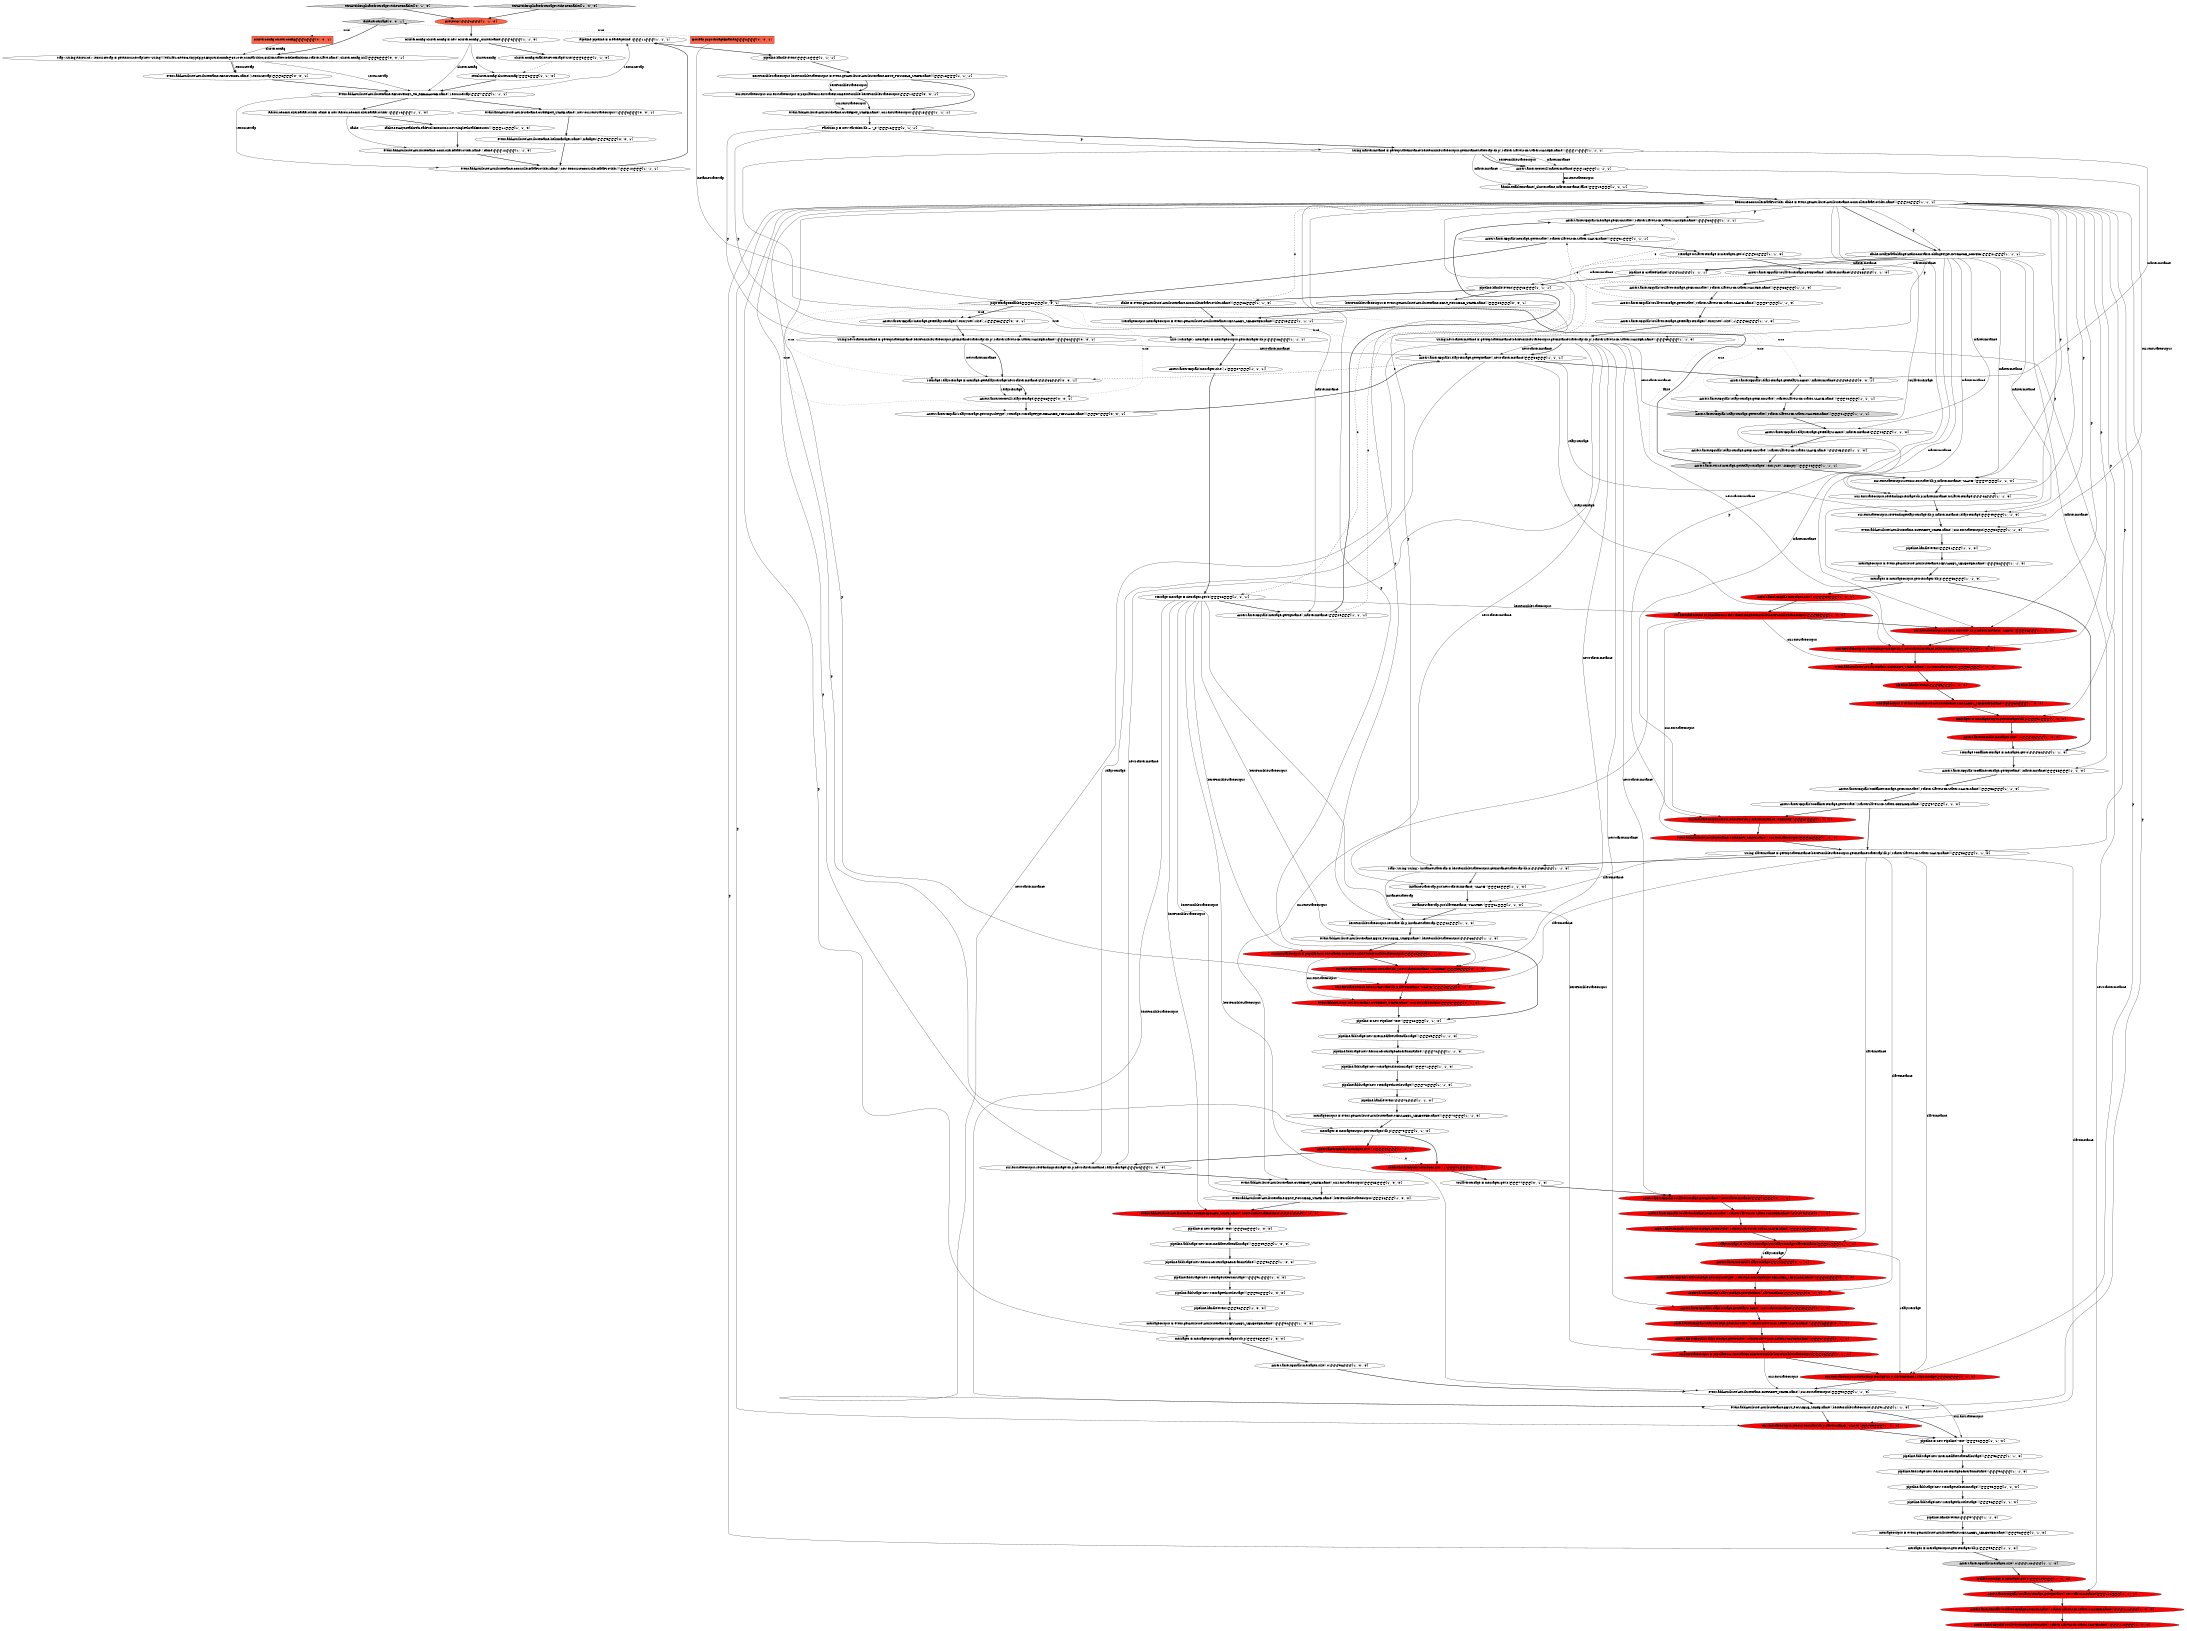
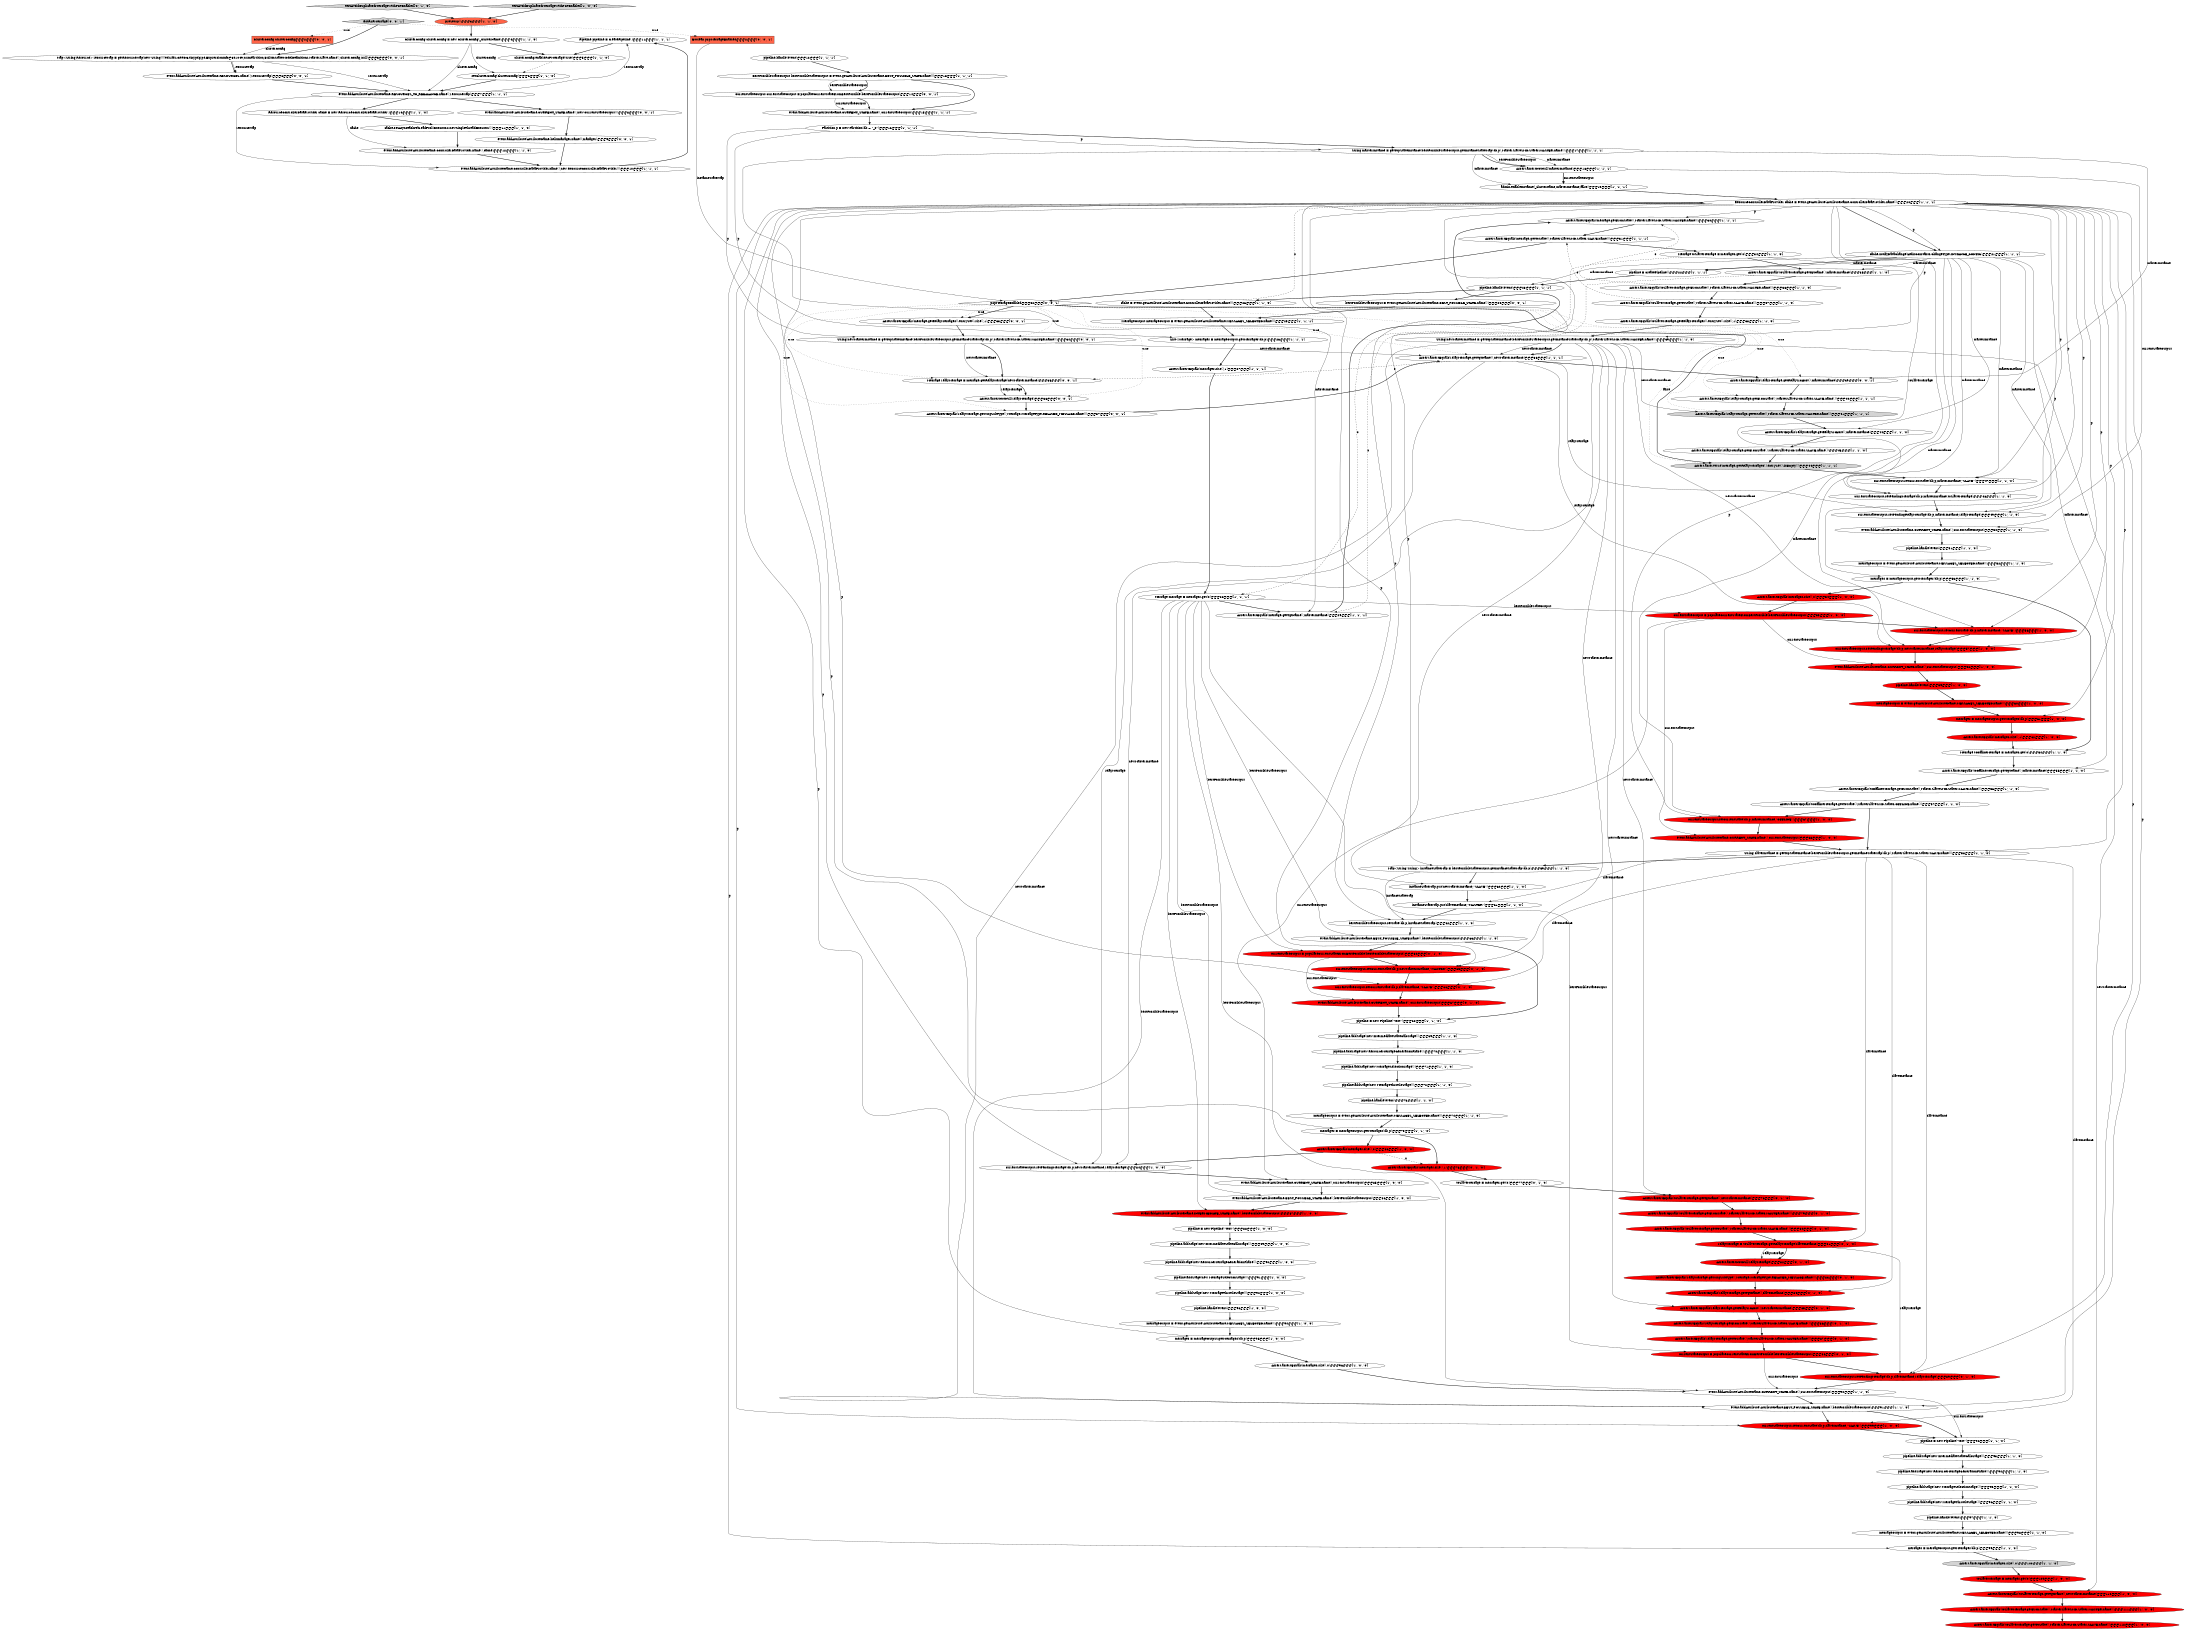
(548, 30) -> (549, 27)
(712, 49) -> (594, 49)
